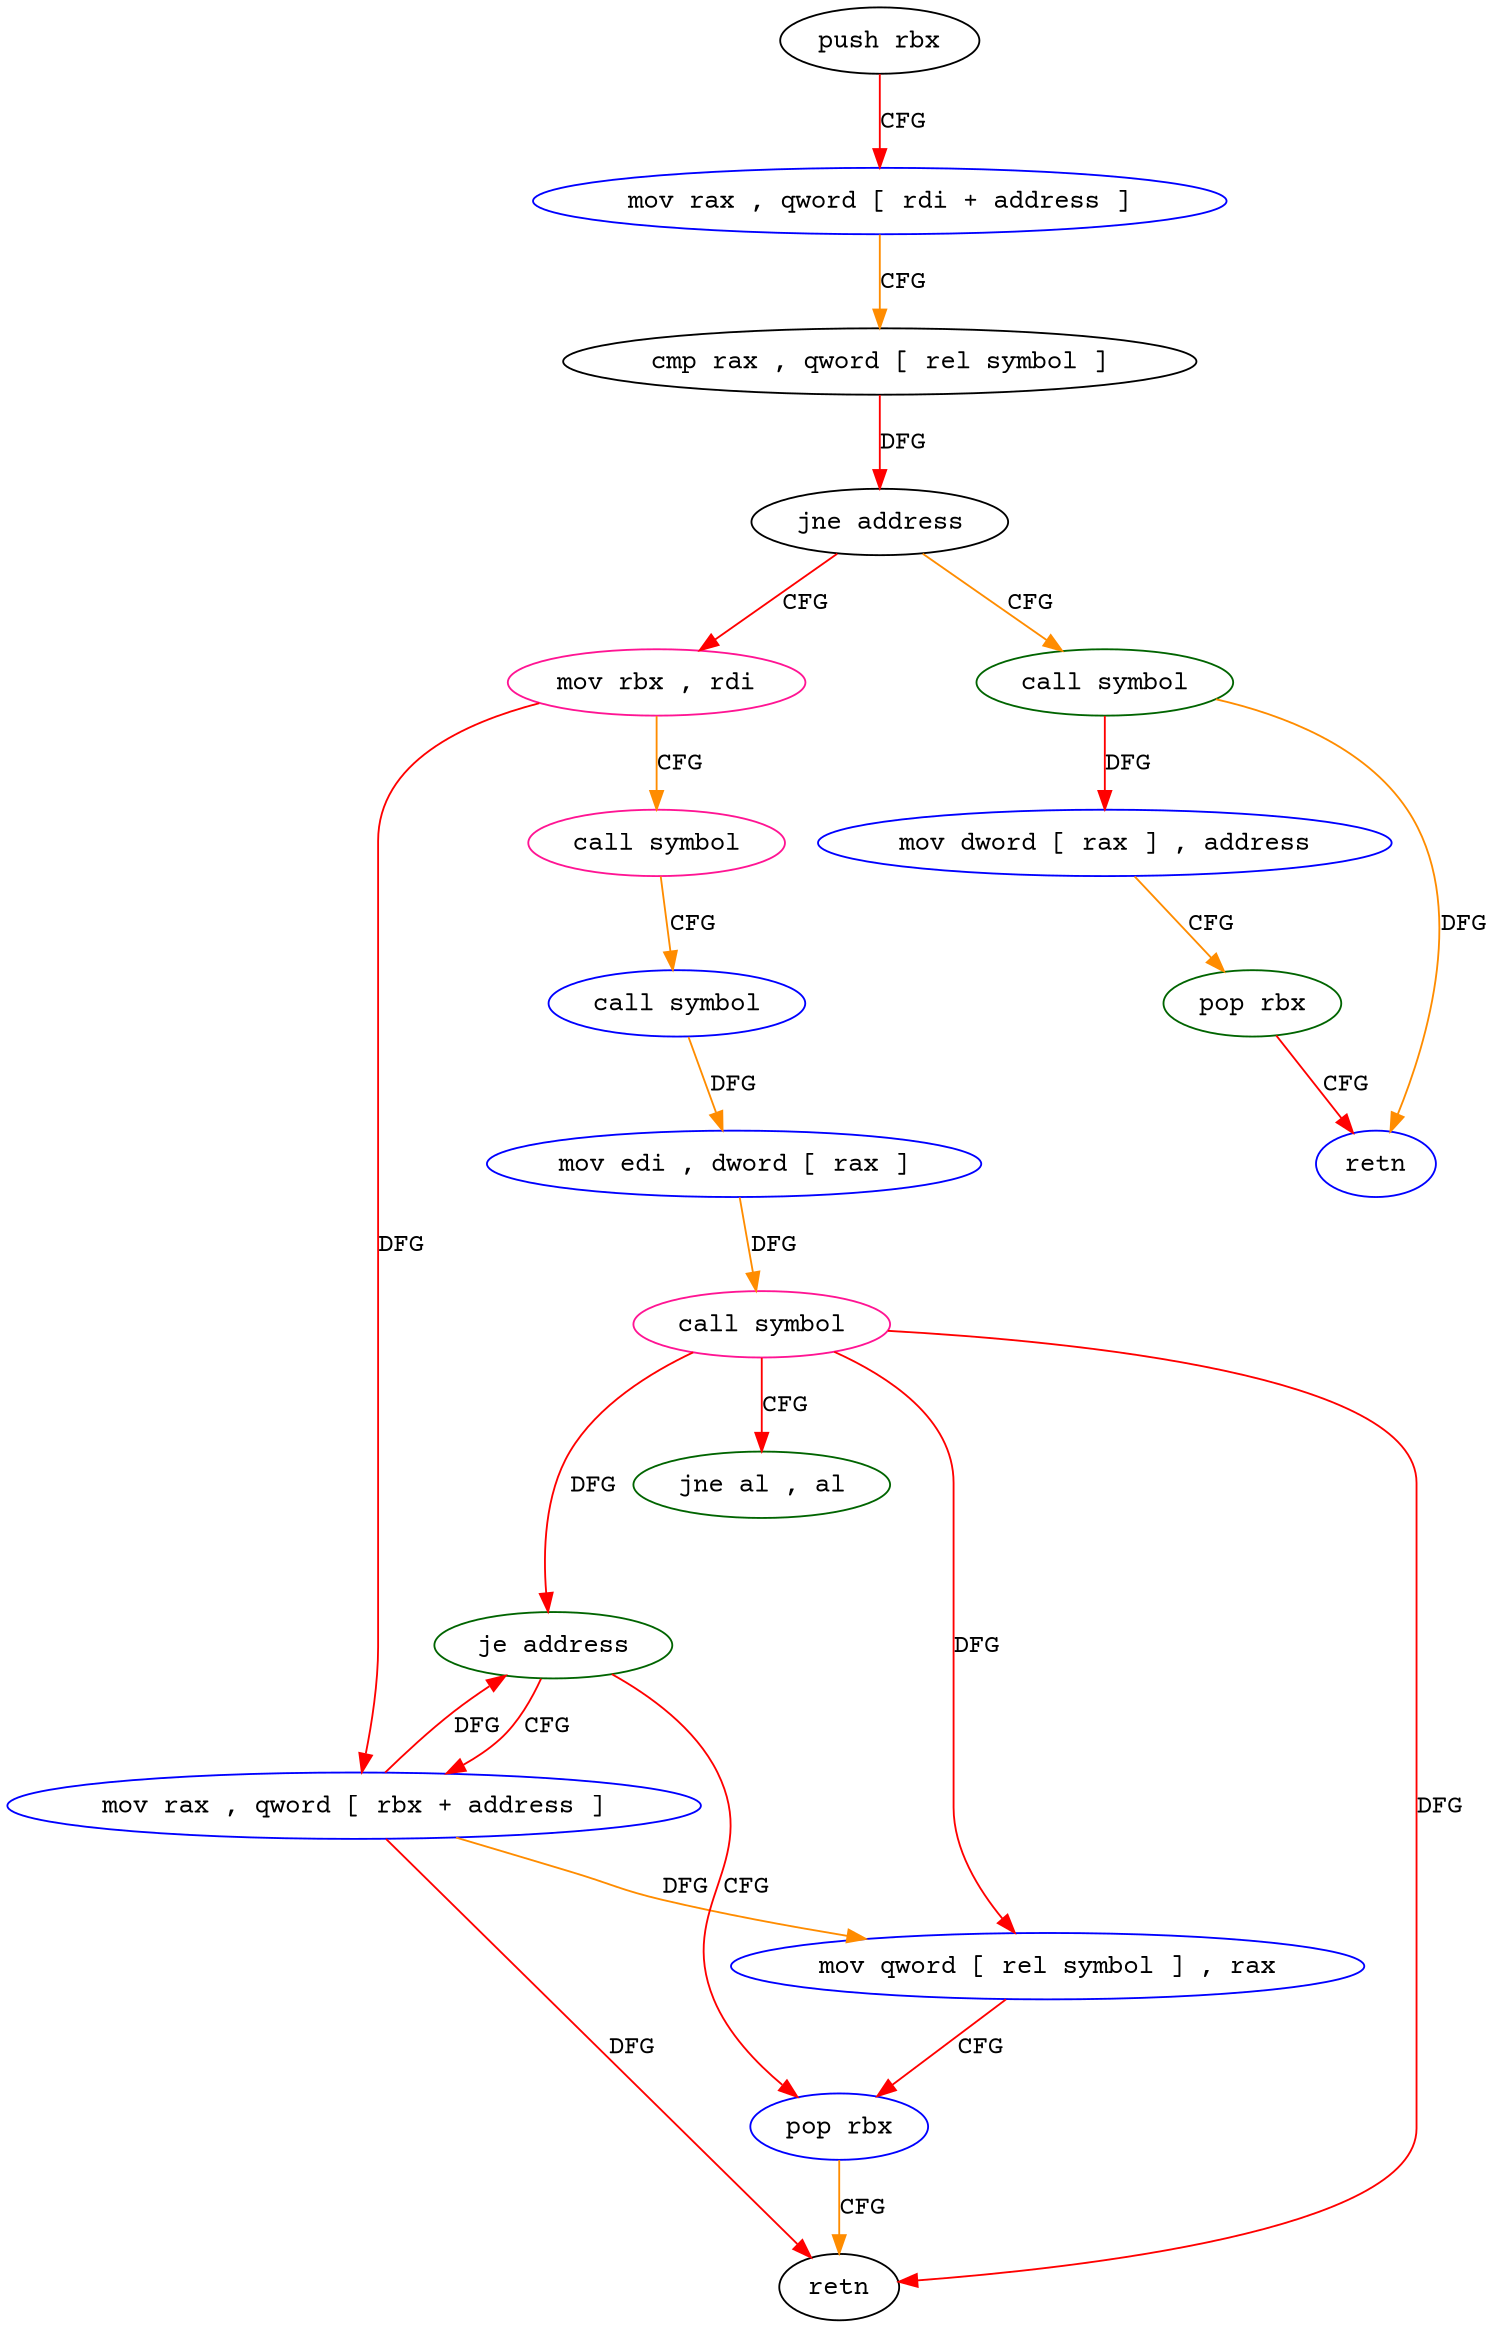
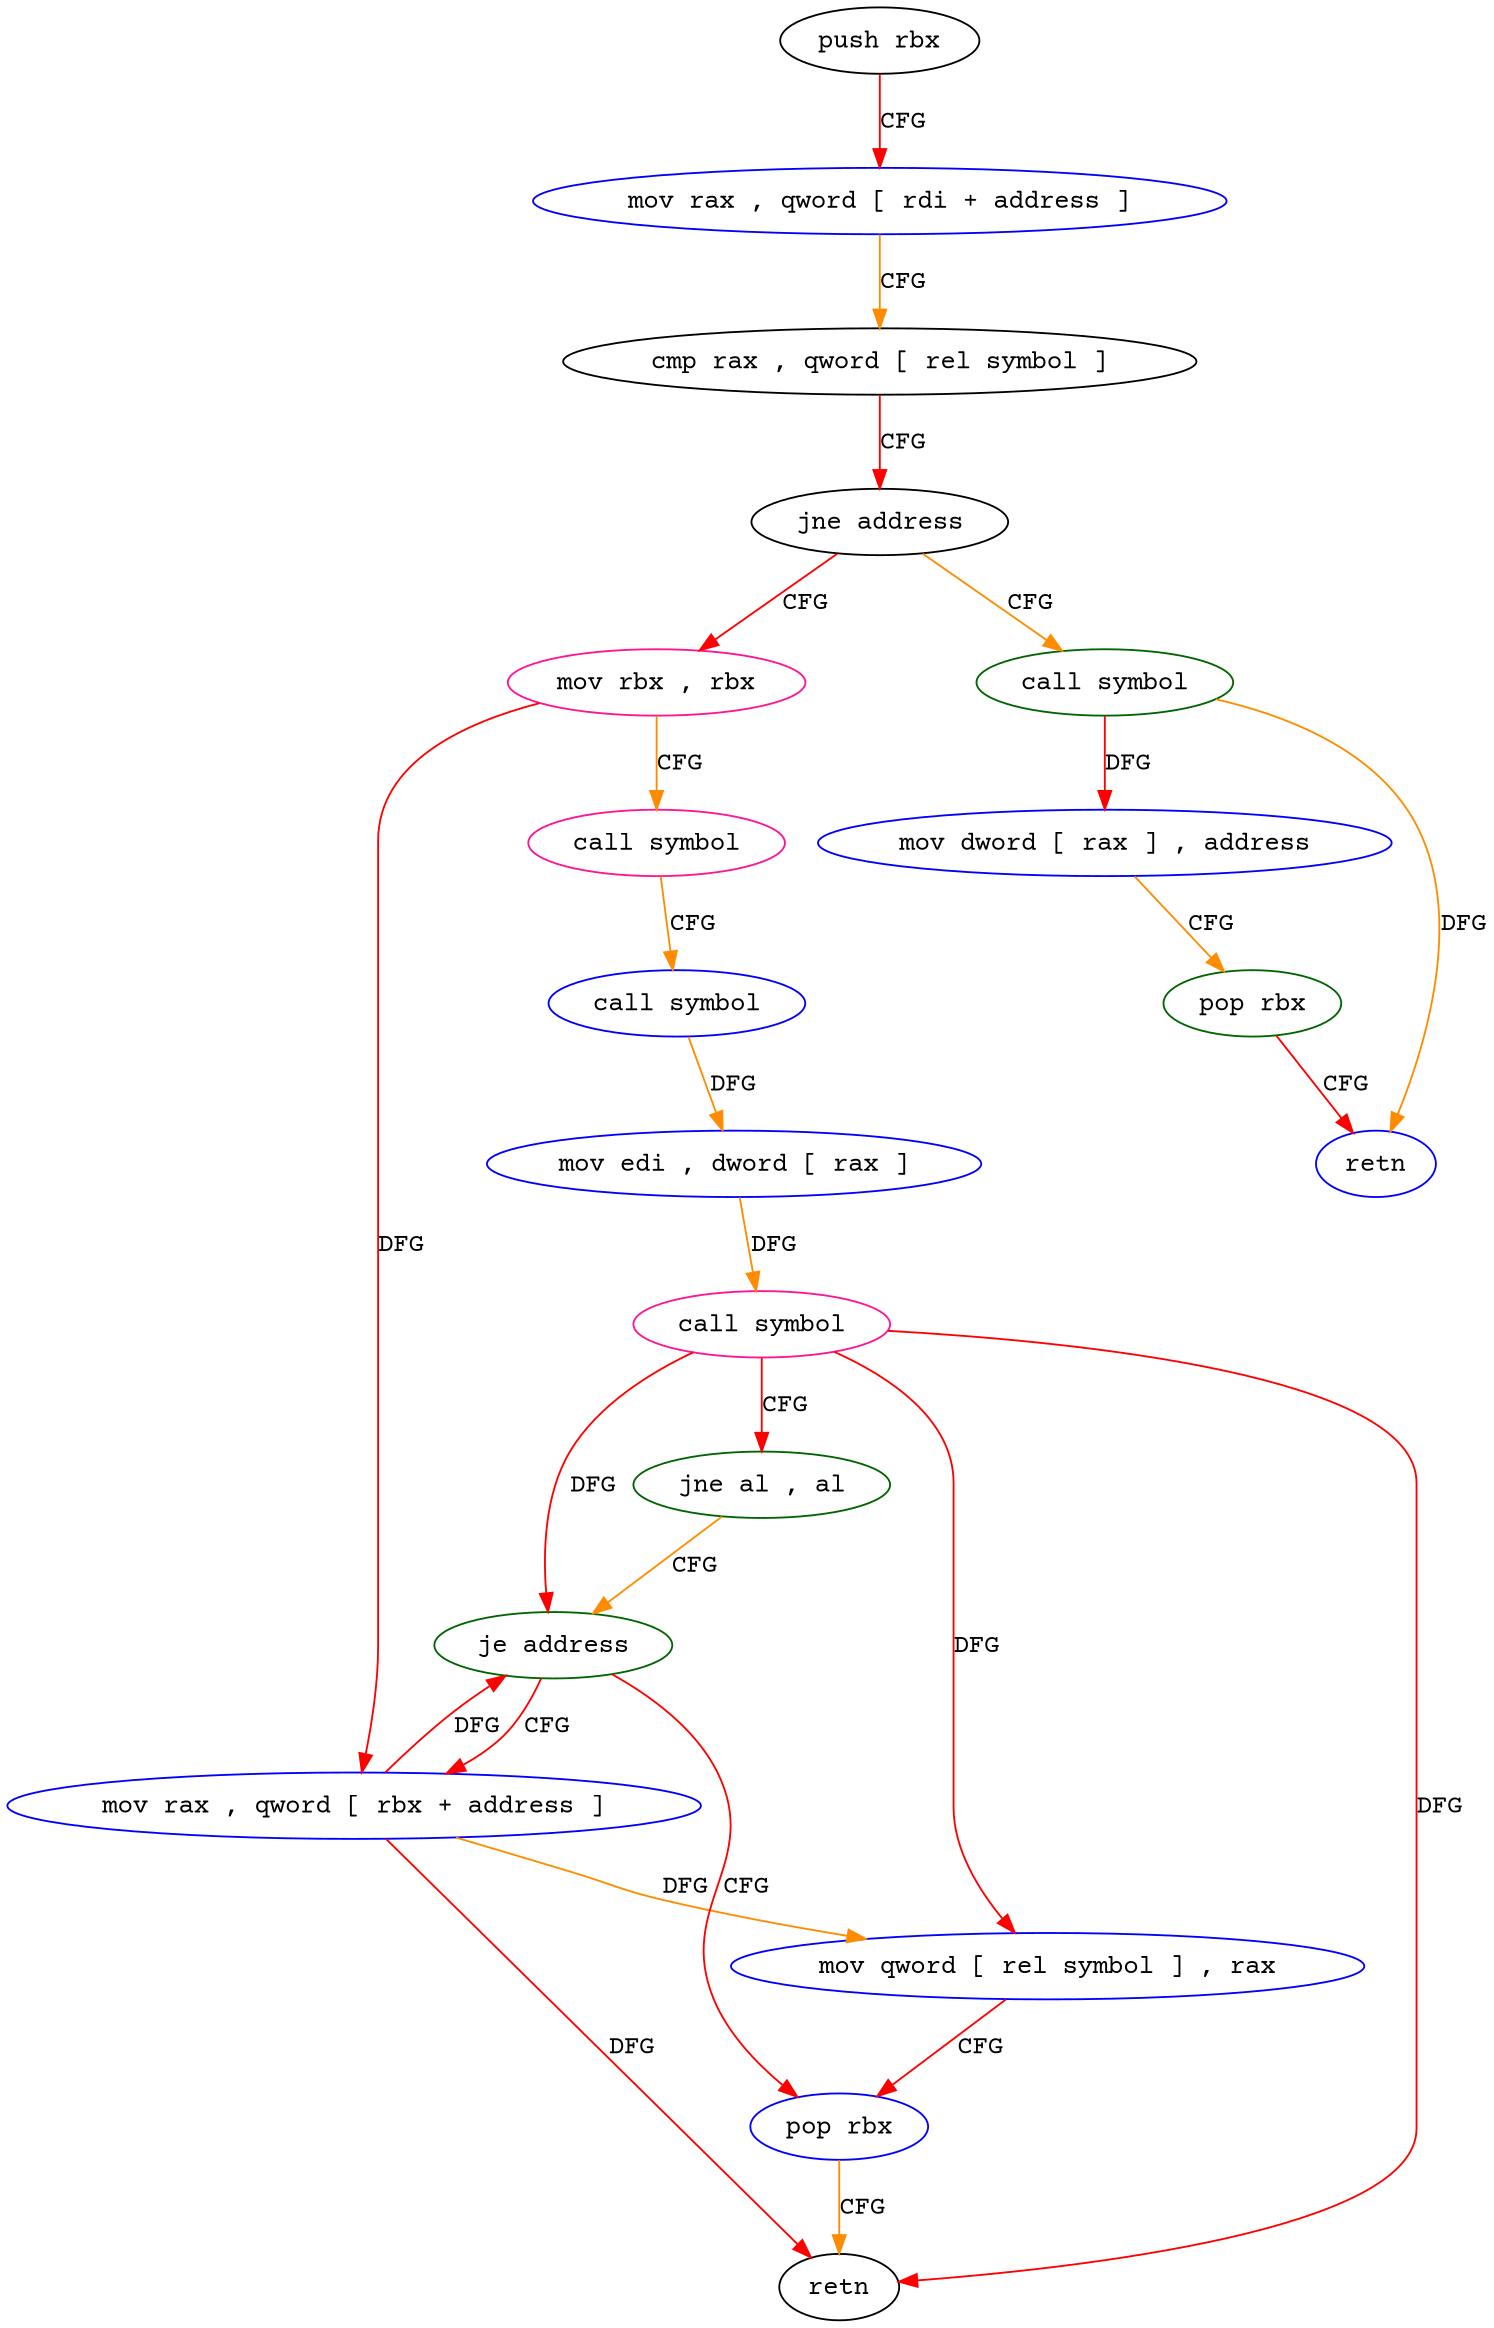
(903, 442) -> (903, 442)
(657, 682) -> (657, 682)
none -> (665, 1559)
